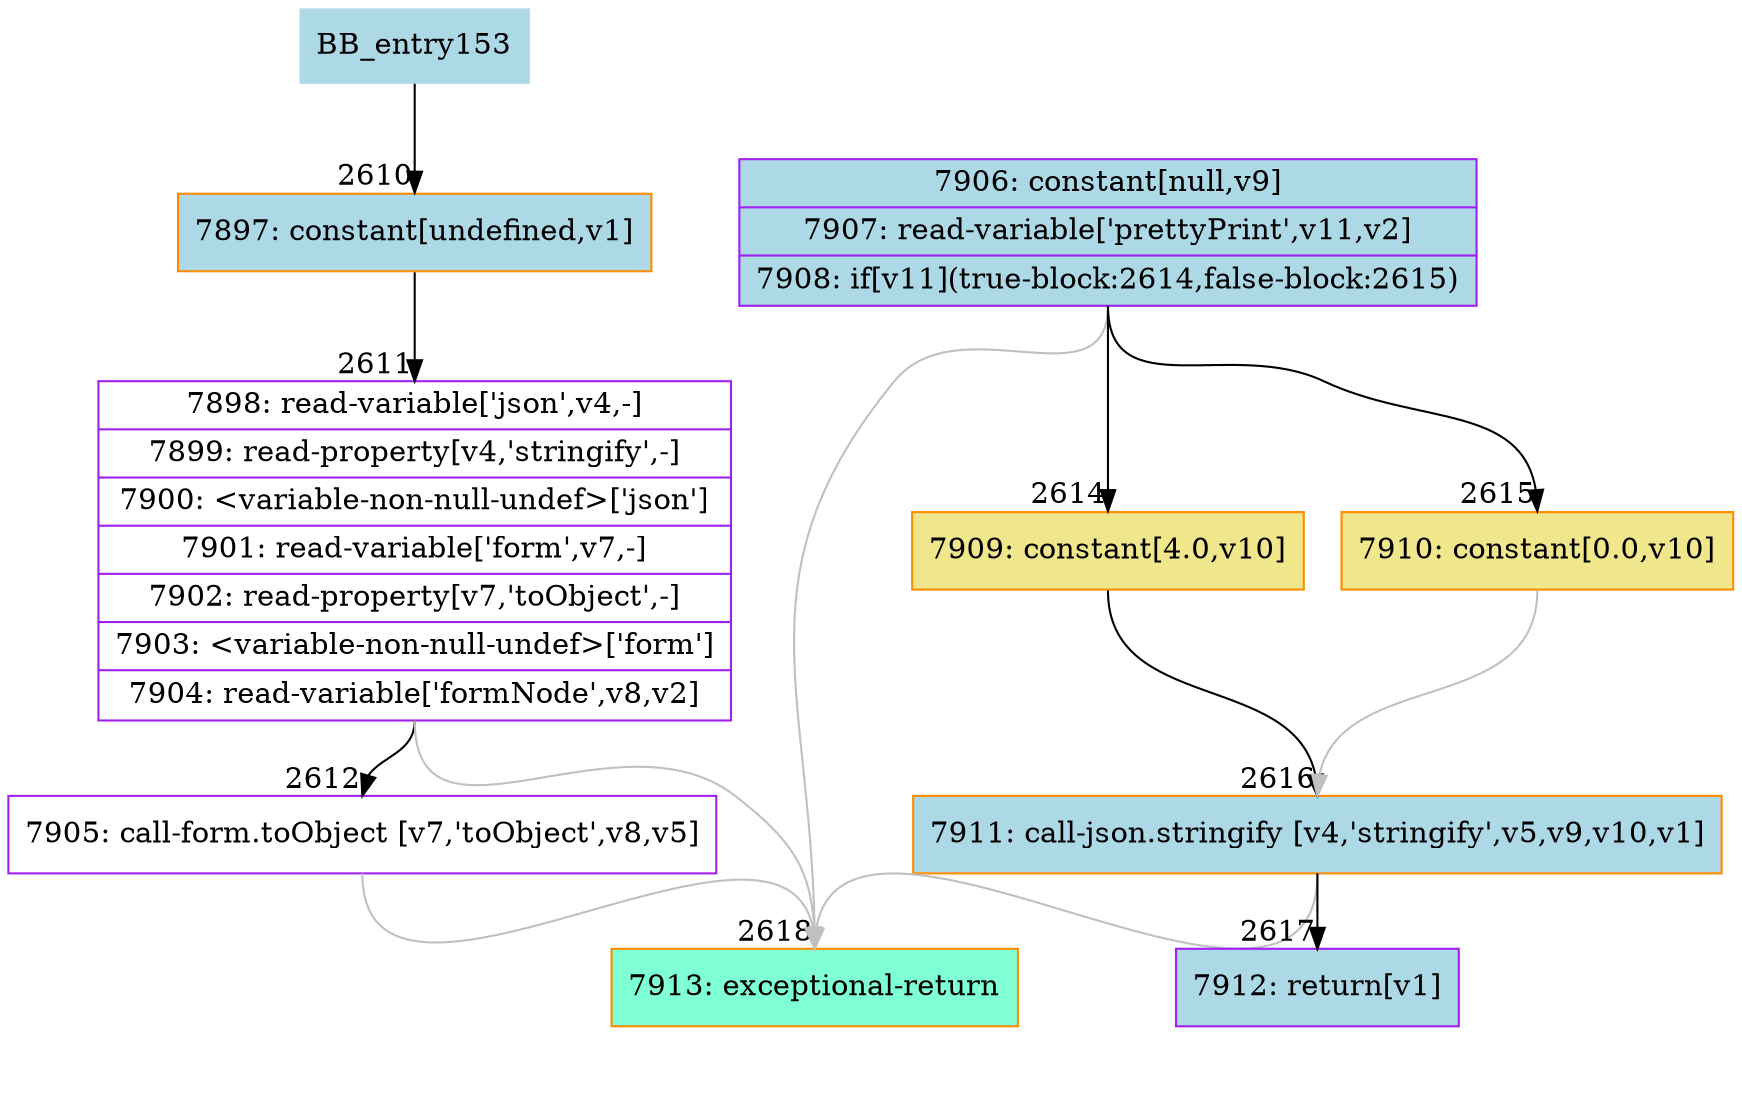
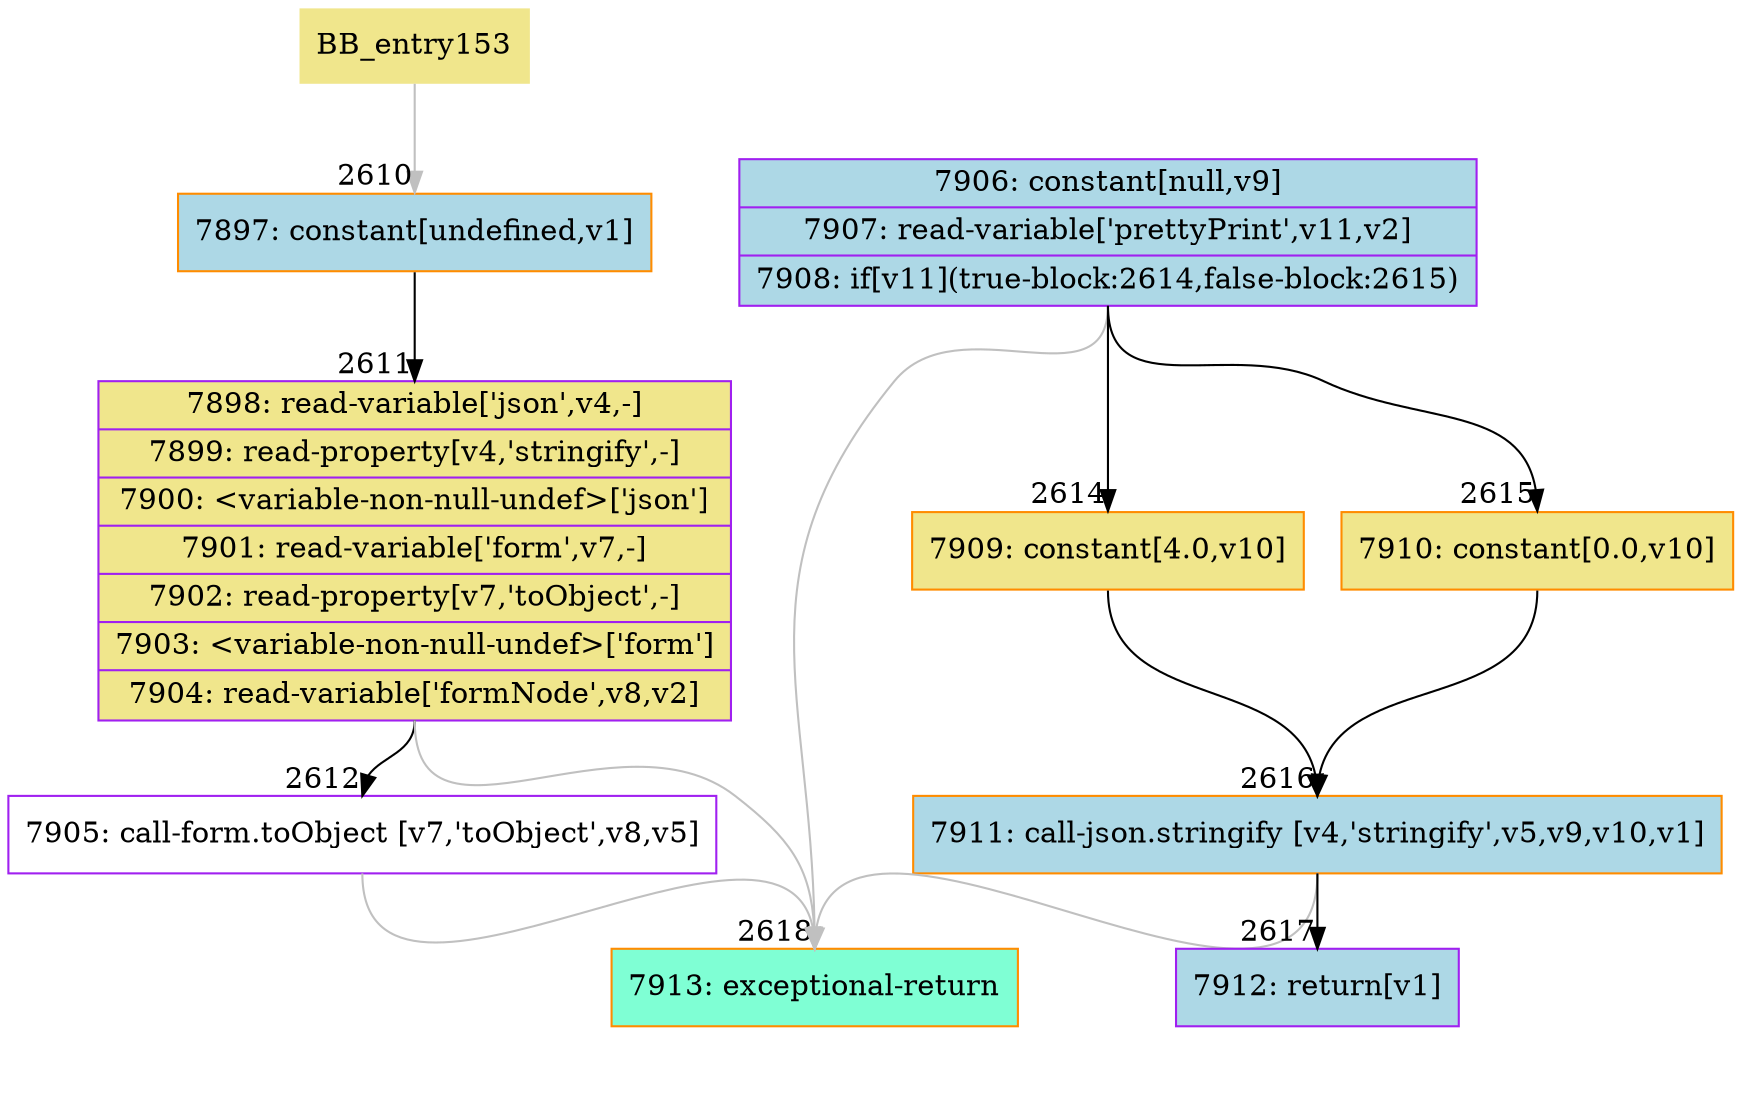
(415, 46) -> (415, 46)
(415, 128) -> (415, 128)
(415, 551) -> (415, 551)
(1437, 690) -> (1437, 690)
